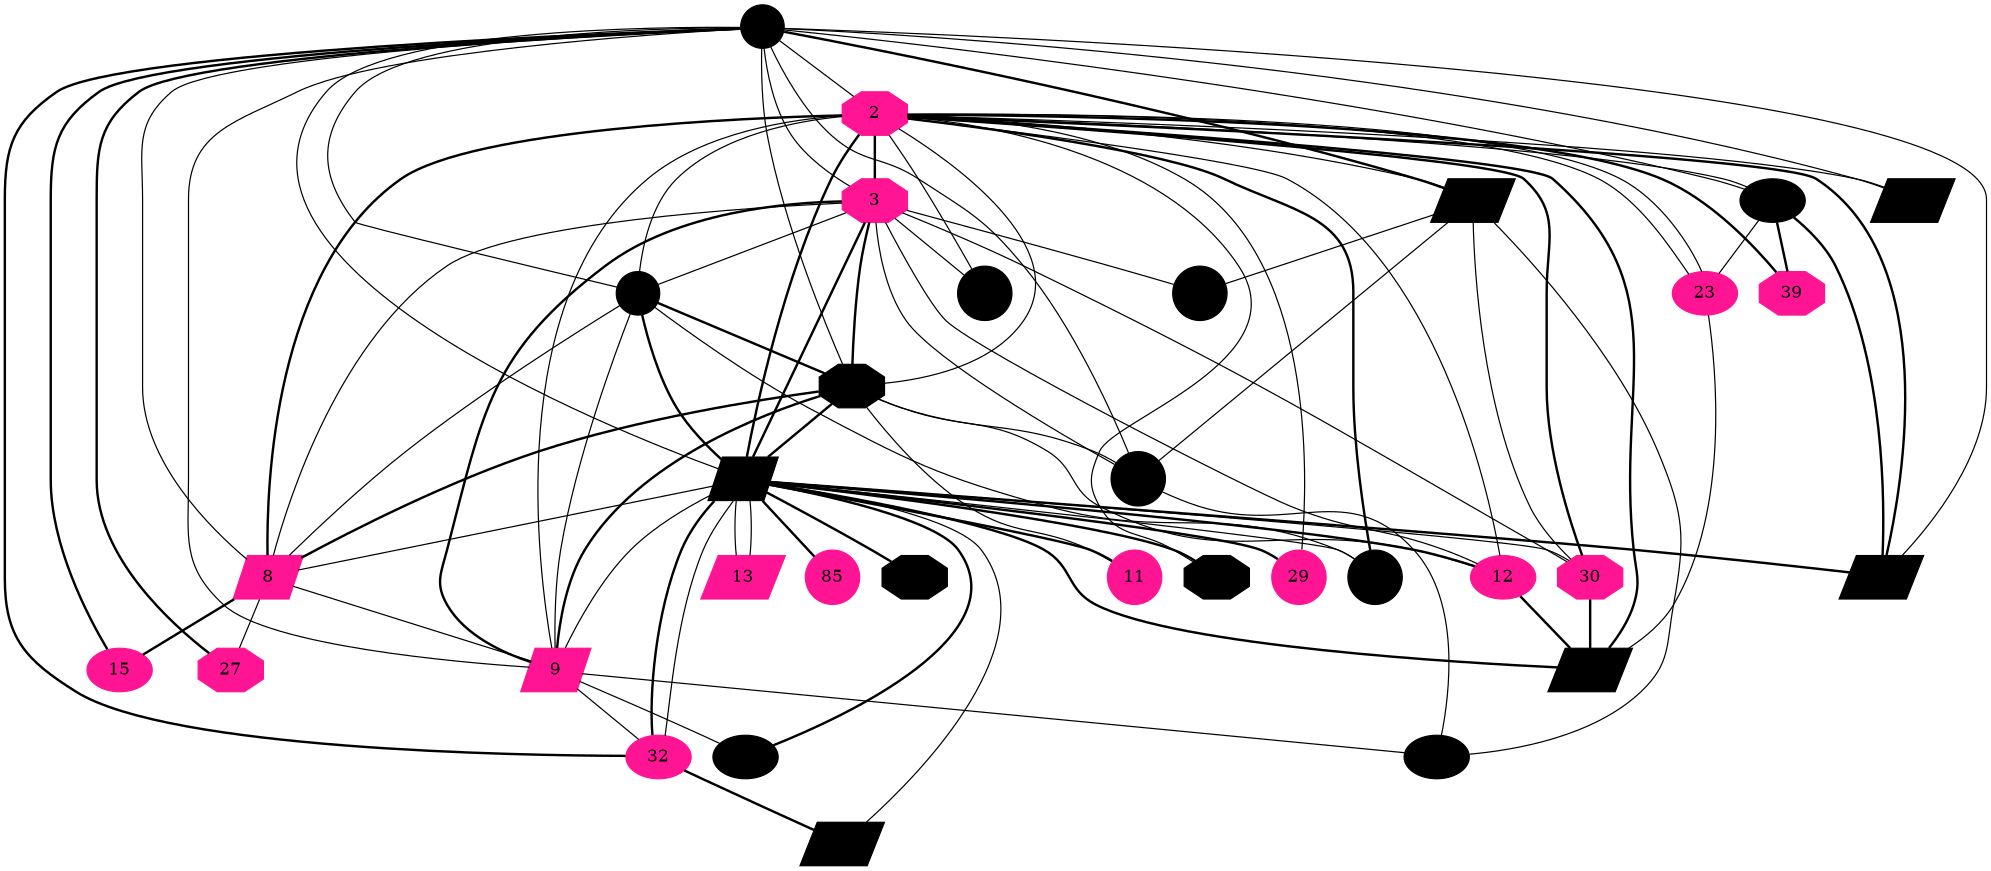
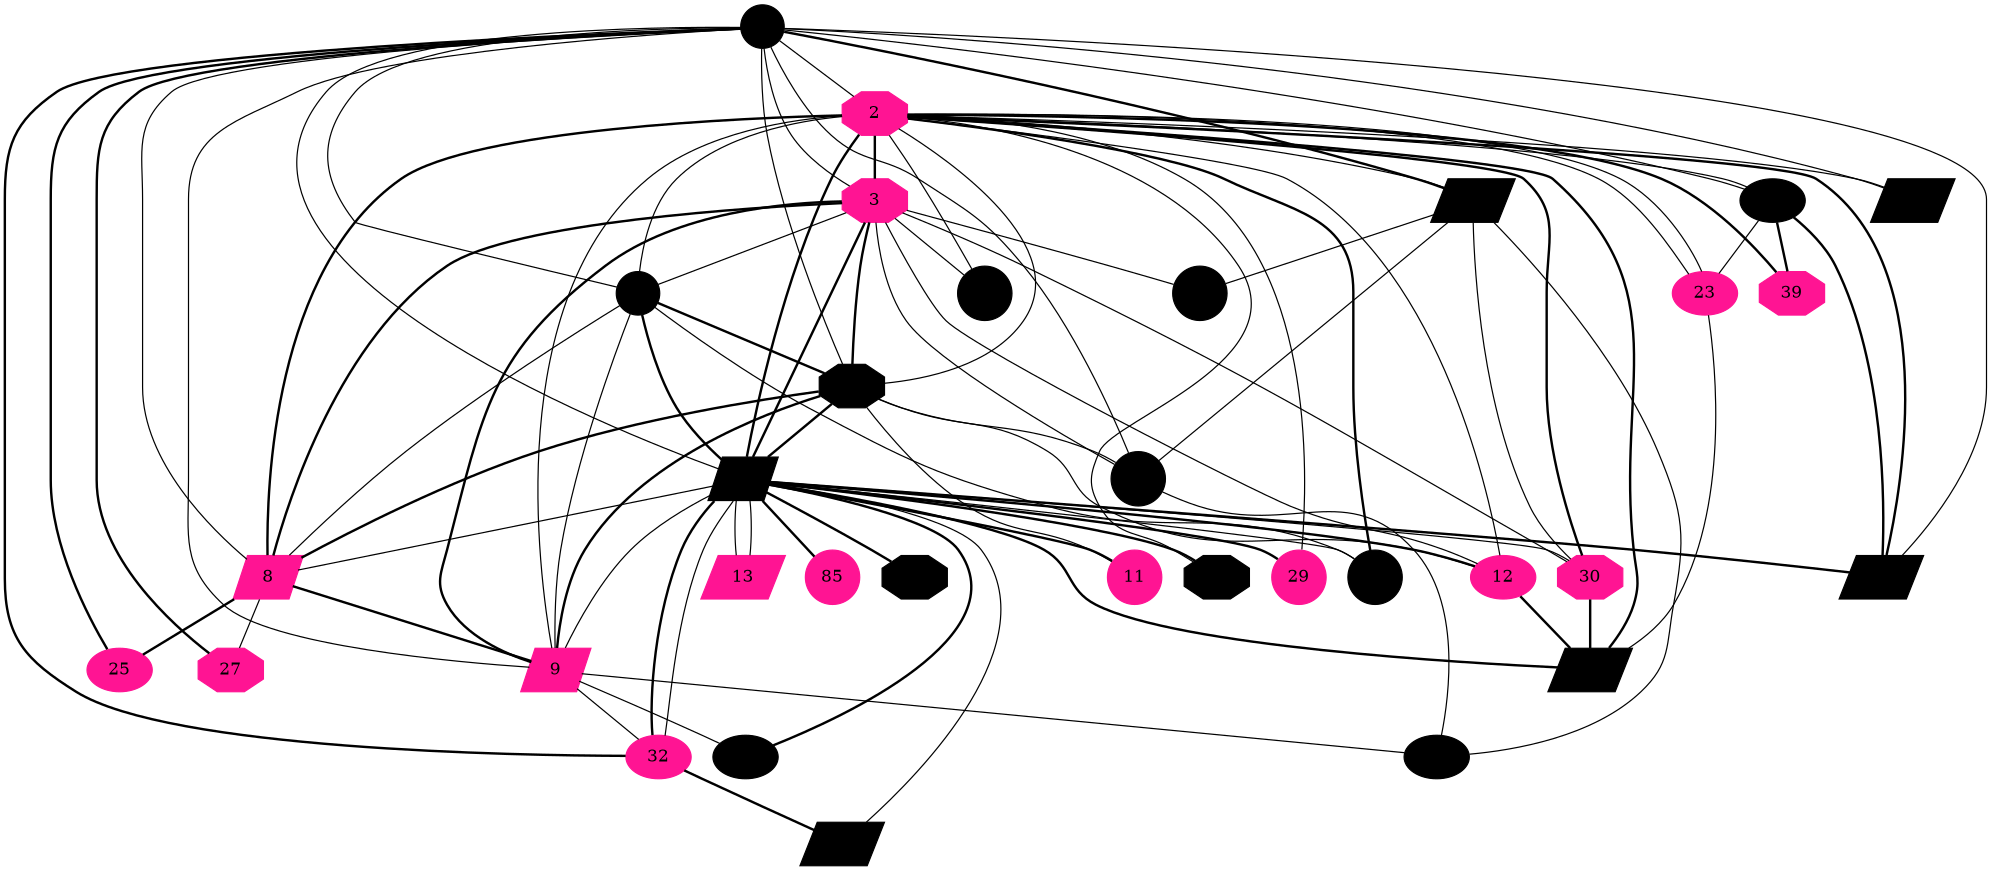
(491, 247) -> (491, 247)
(412, 624) -> (412, 624)
(120, 670) -> (120, 670)
